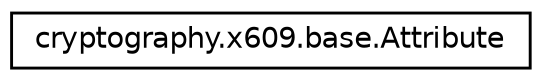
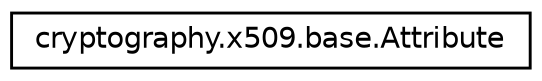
(271, 41) -> (271, 41)
